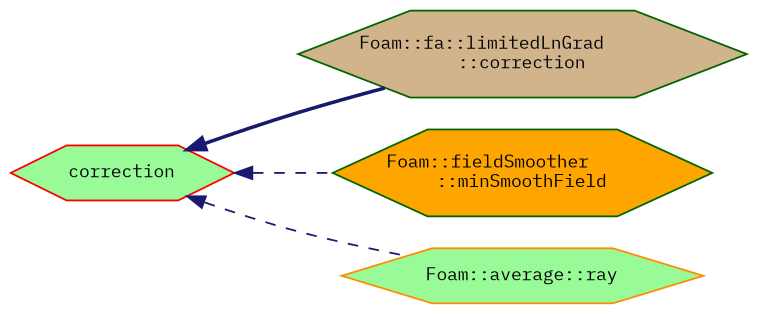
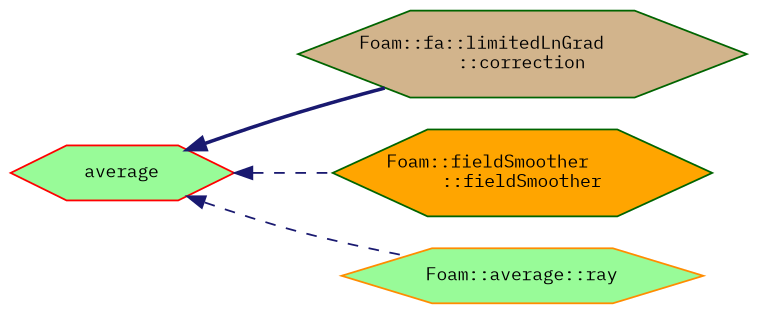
(122, 173) -> (122, 173)
(522, 173) -> (522, 173)
